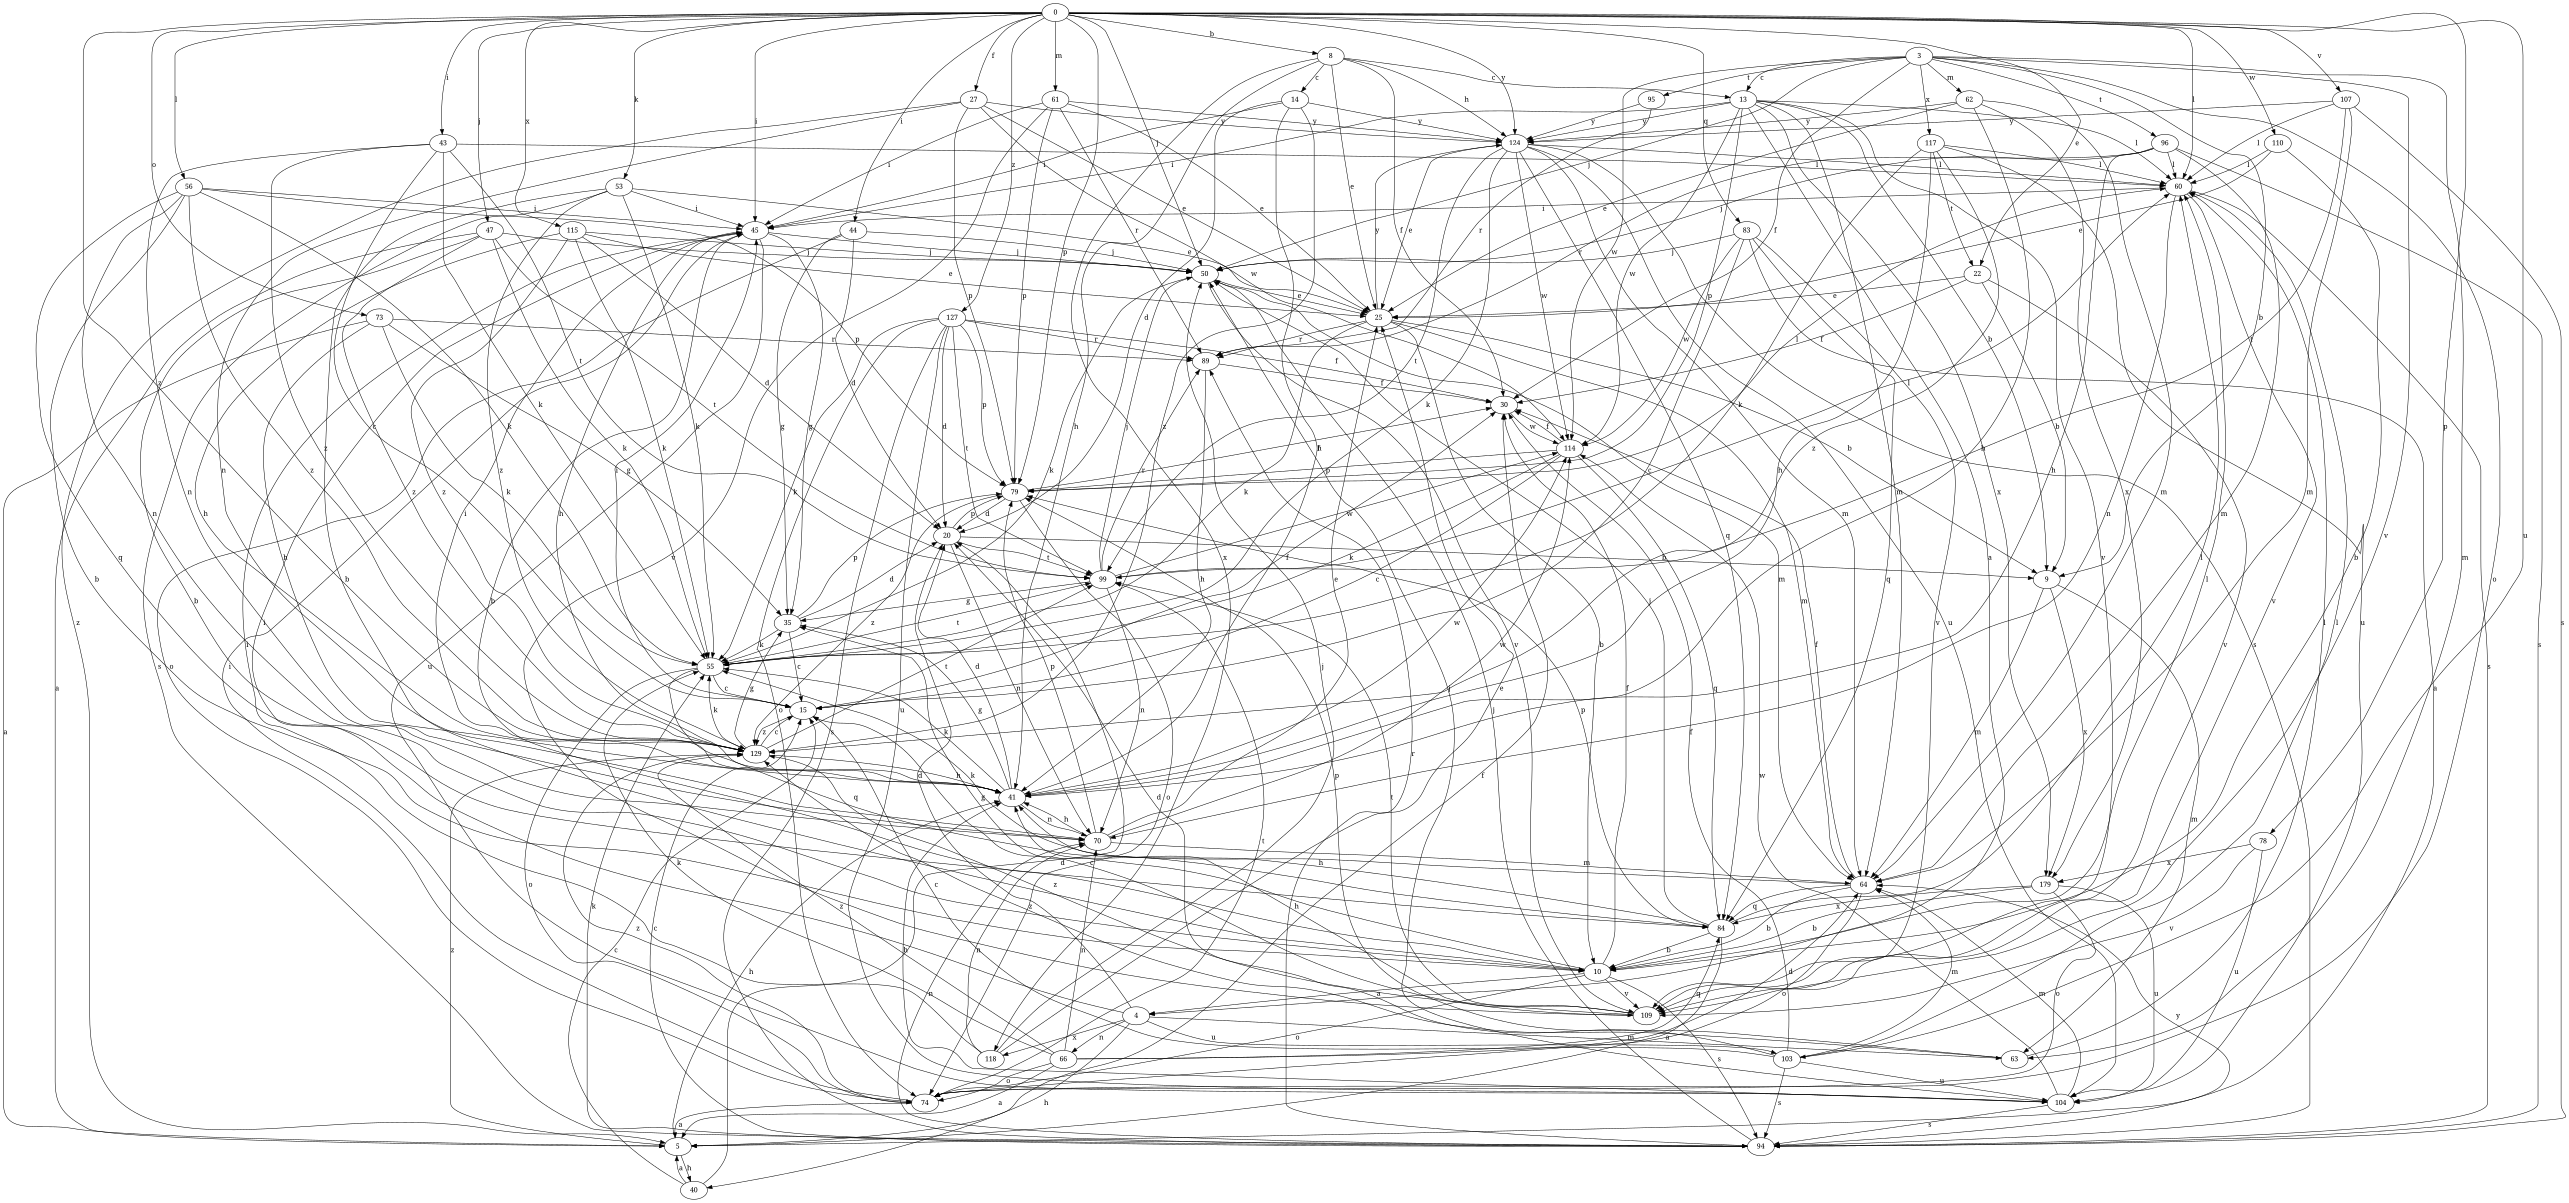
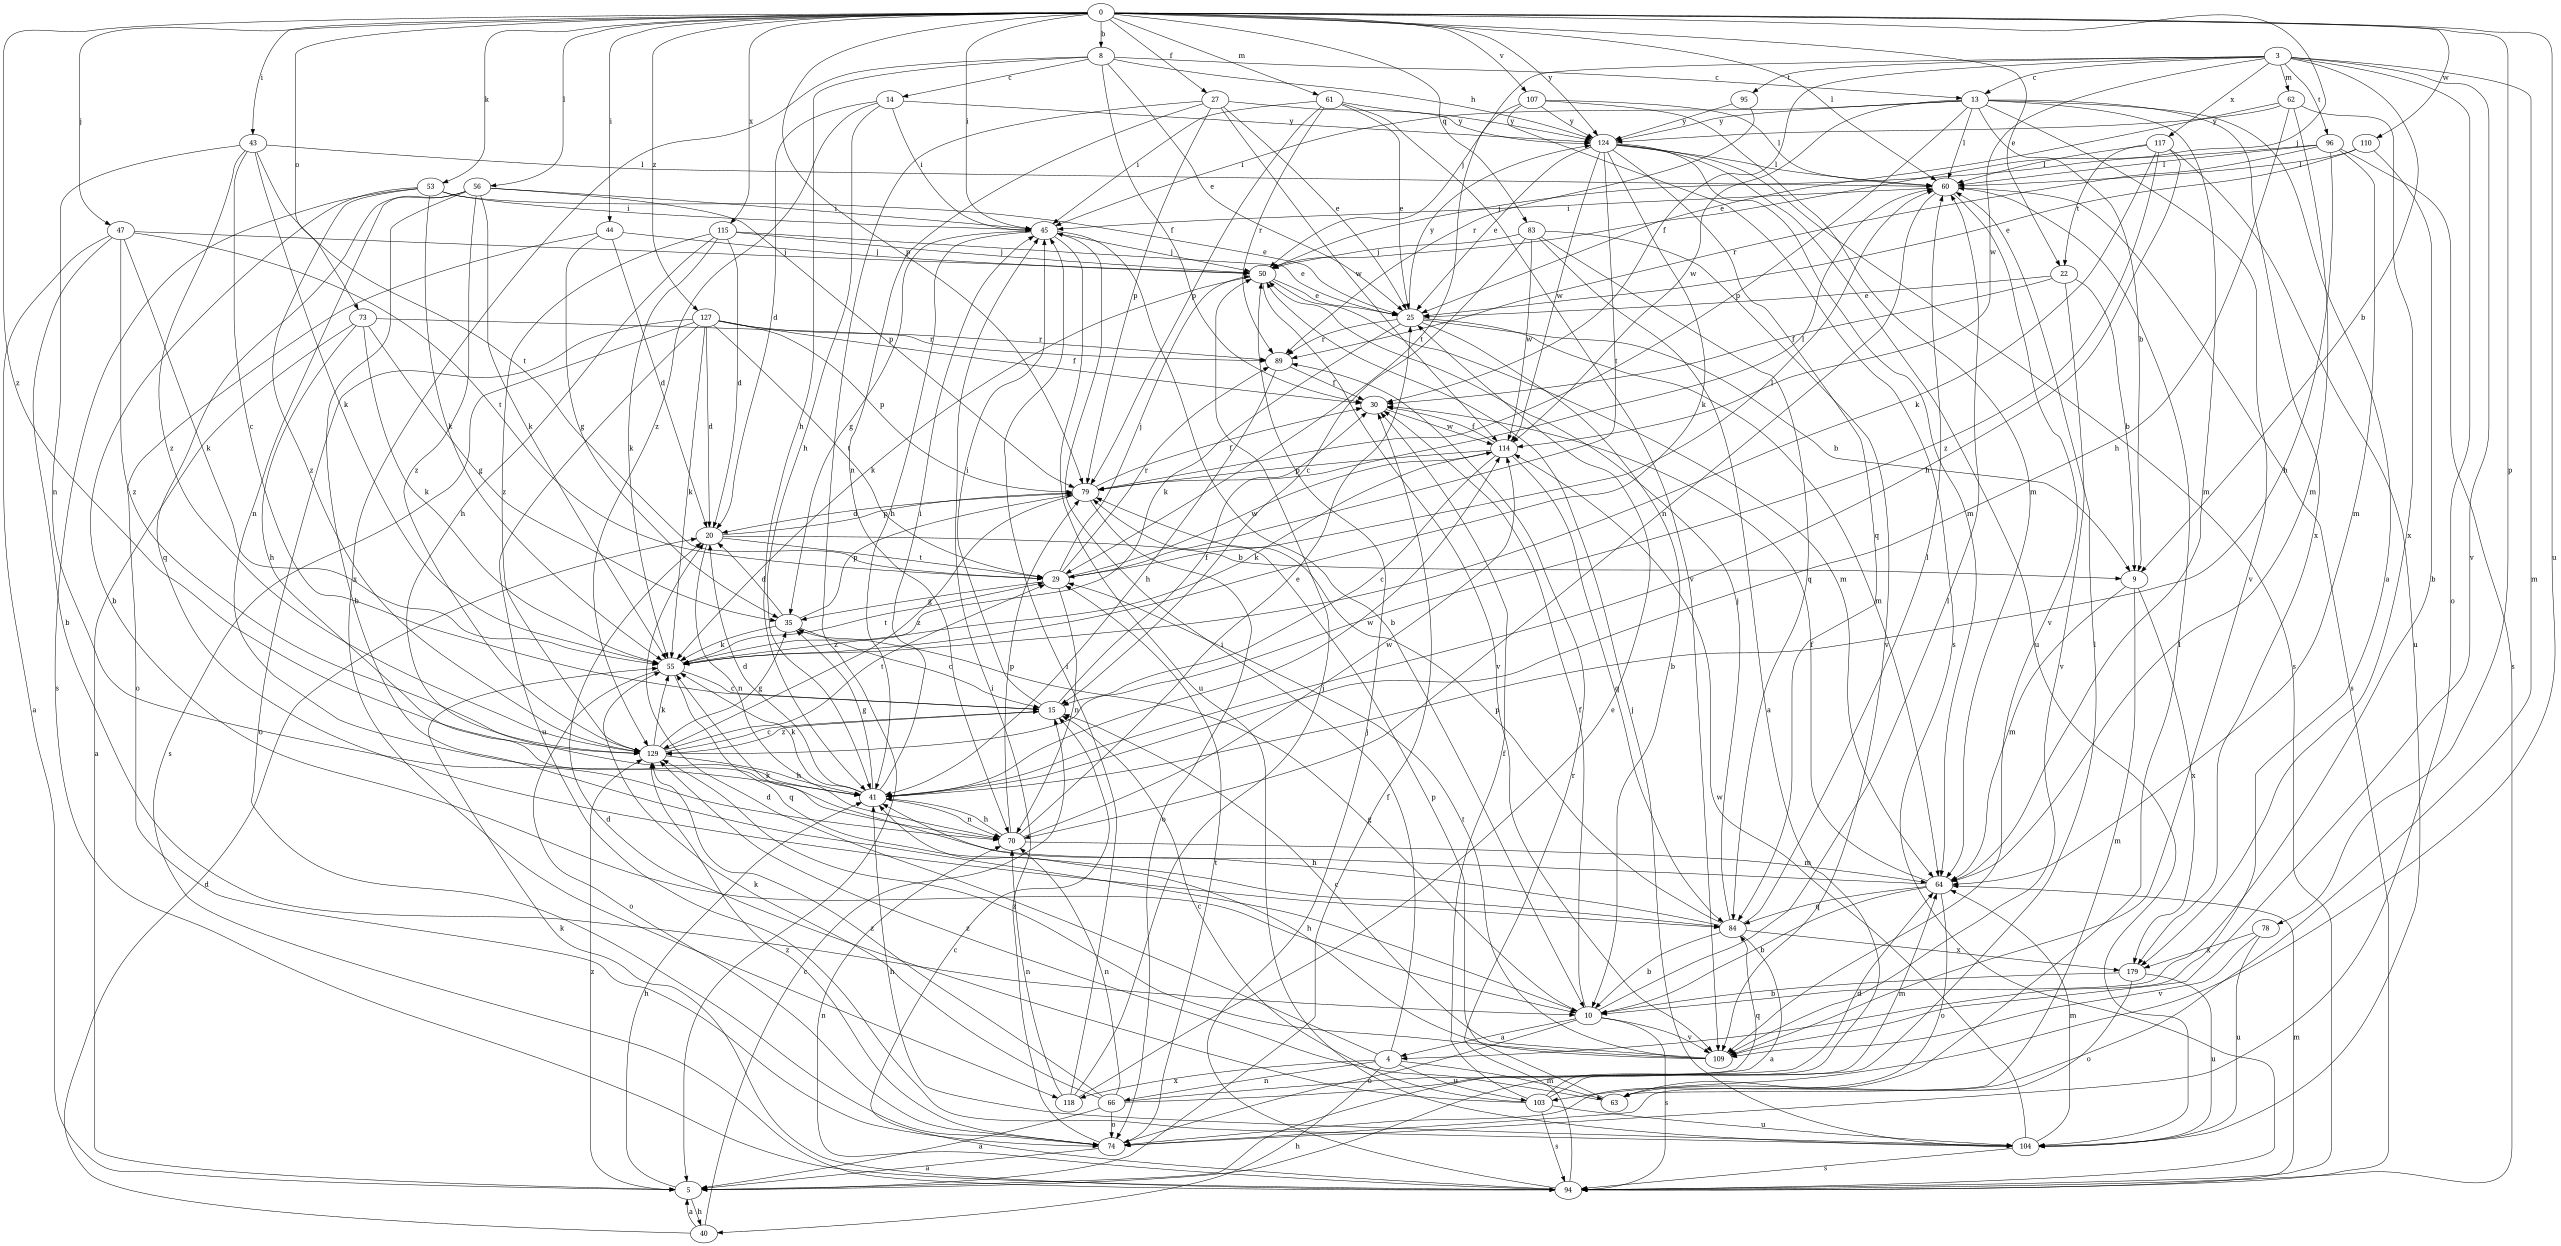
(1103, 580) -> (1056, 580)
(1847, 902) -> (1921, 949)
(2178, 1016) -> (2297, 1038)
